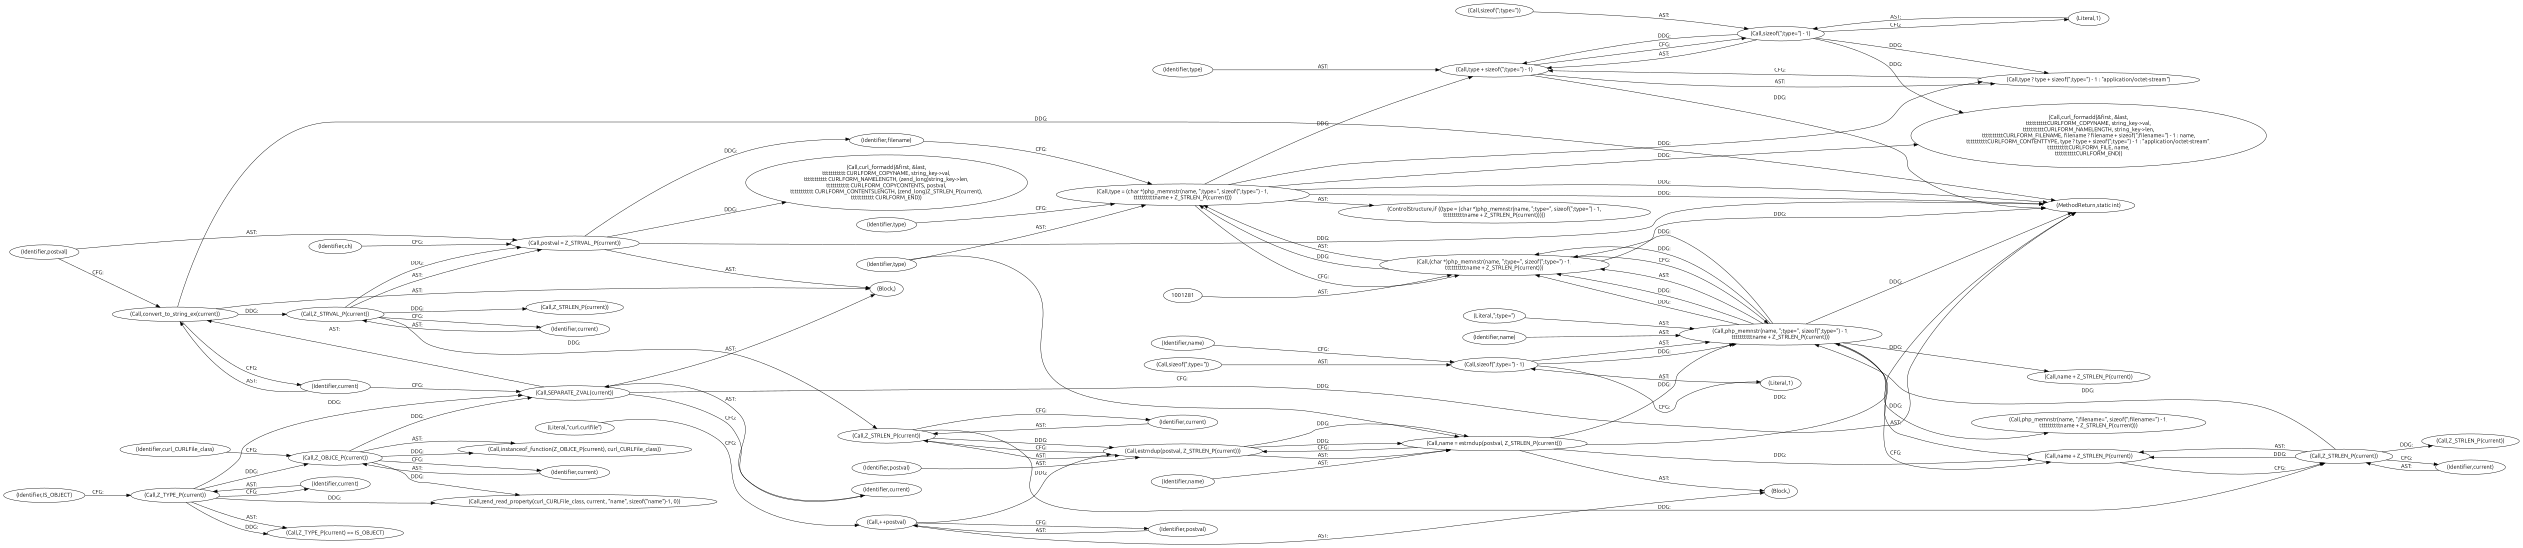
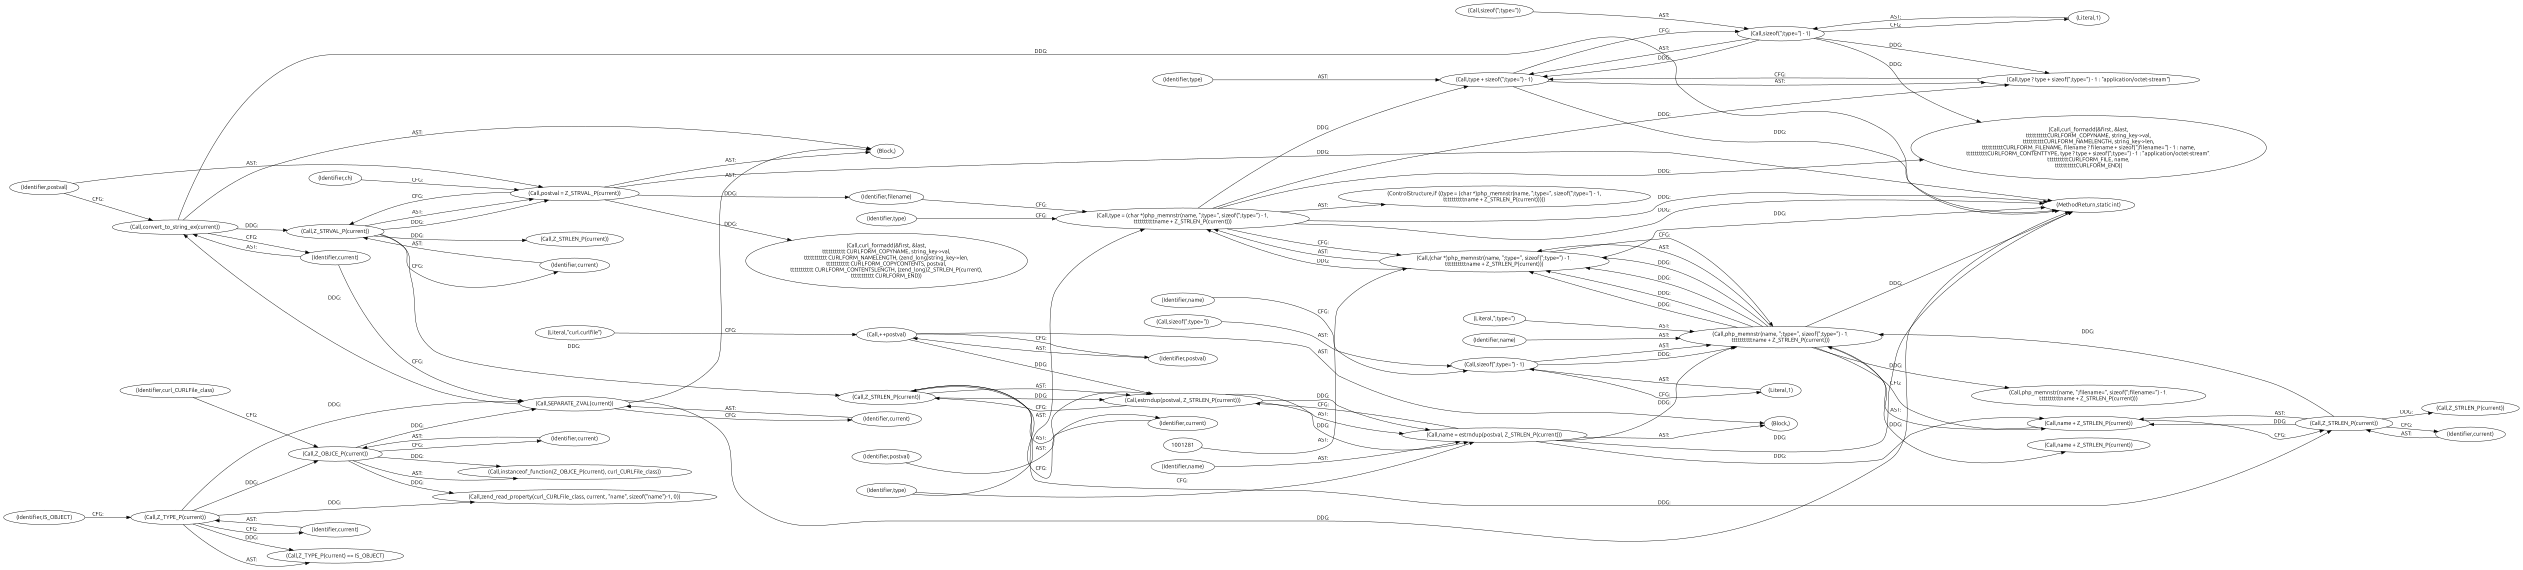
none -> (430, 199)
(335, 329) -> (335, 298)
